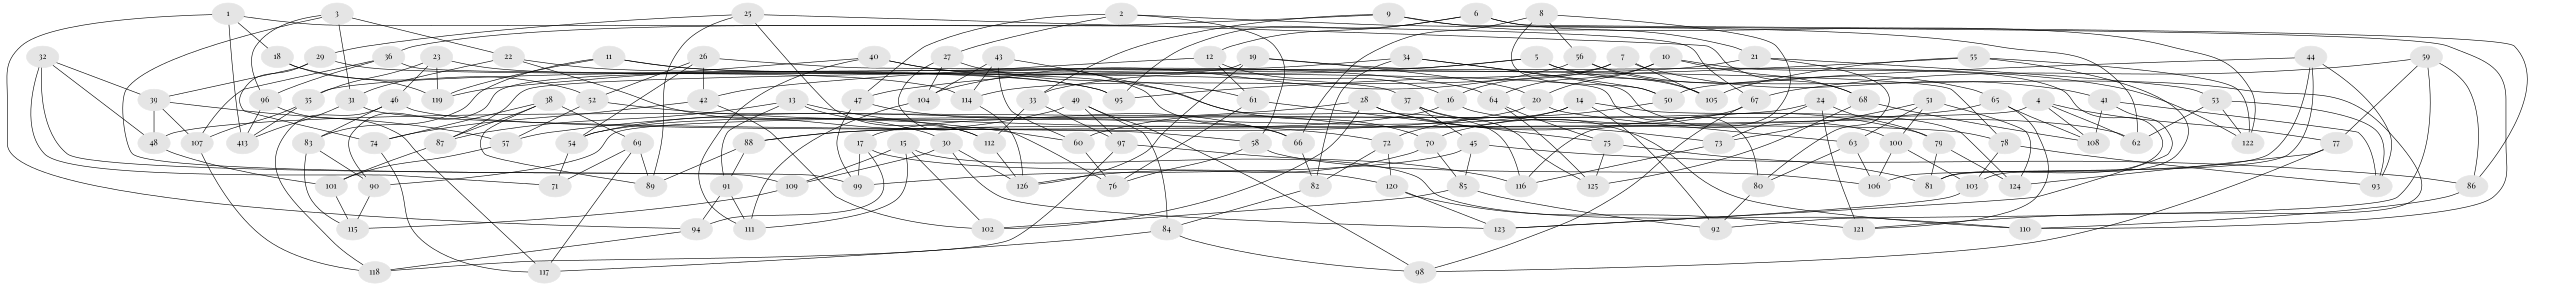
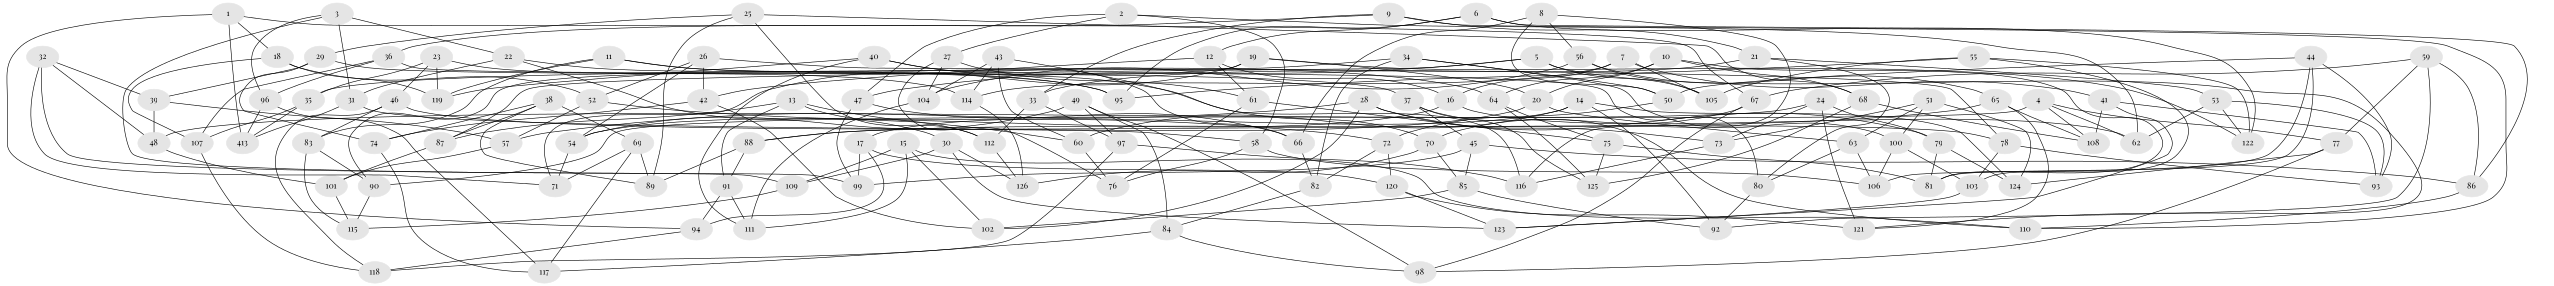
(176, 121) -> (155, 76)
(1156, 141) -> (743, 103)
